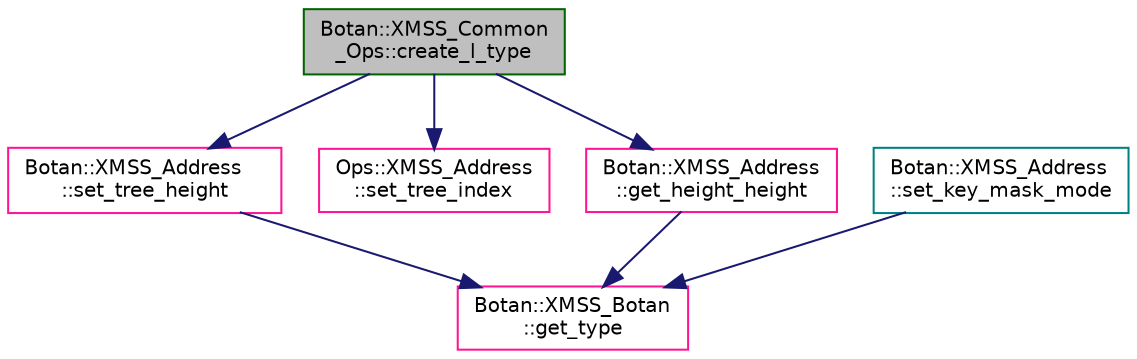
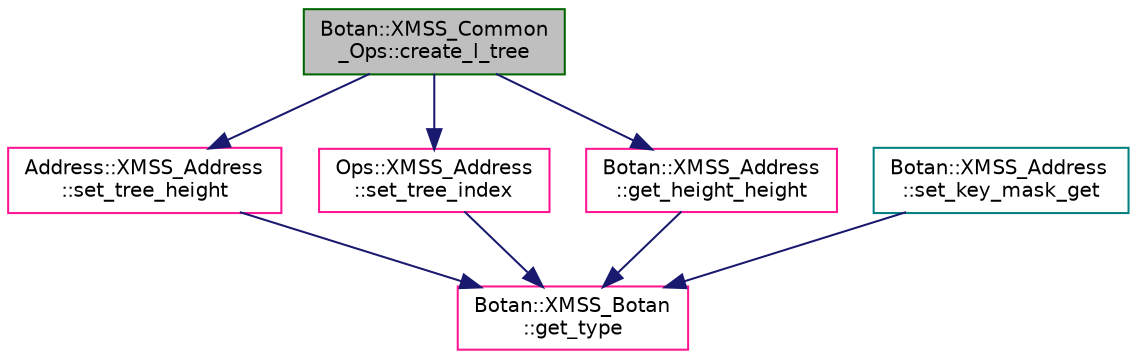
(434, 42) -> (434, 42)
(145, 180) -> (145, 180)
(1001, 180) -> (1001, 180)
none -> (496, 242)
